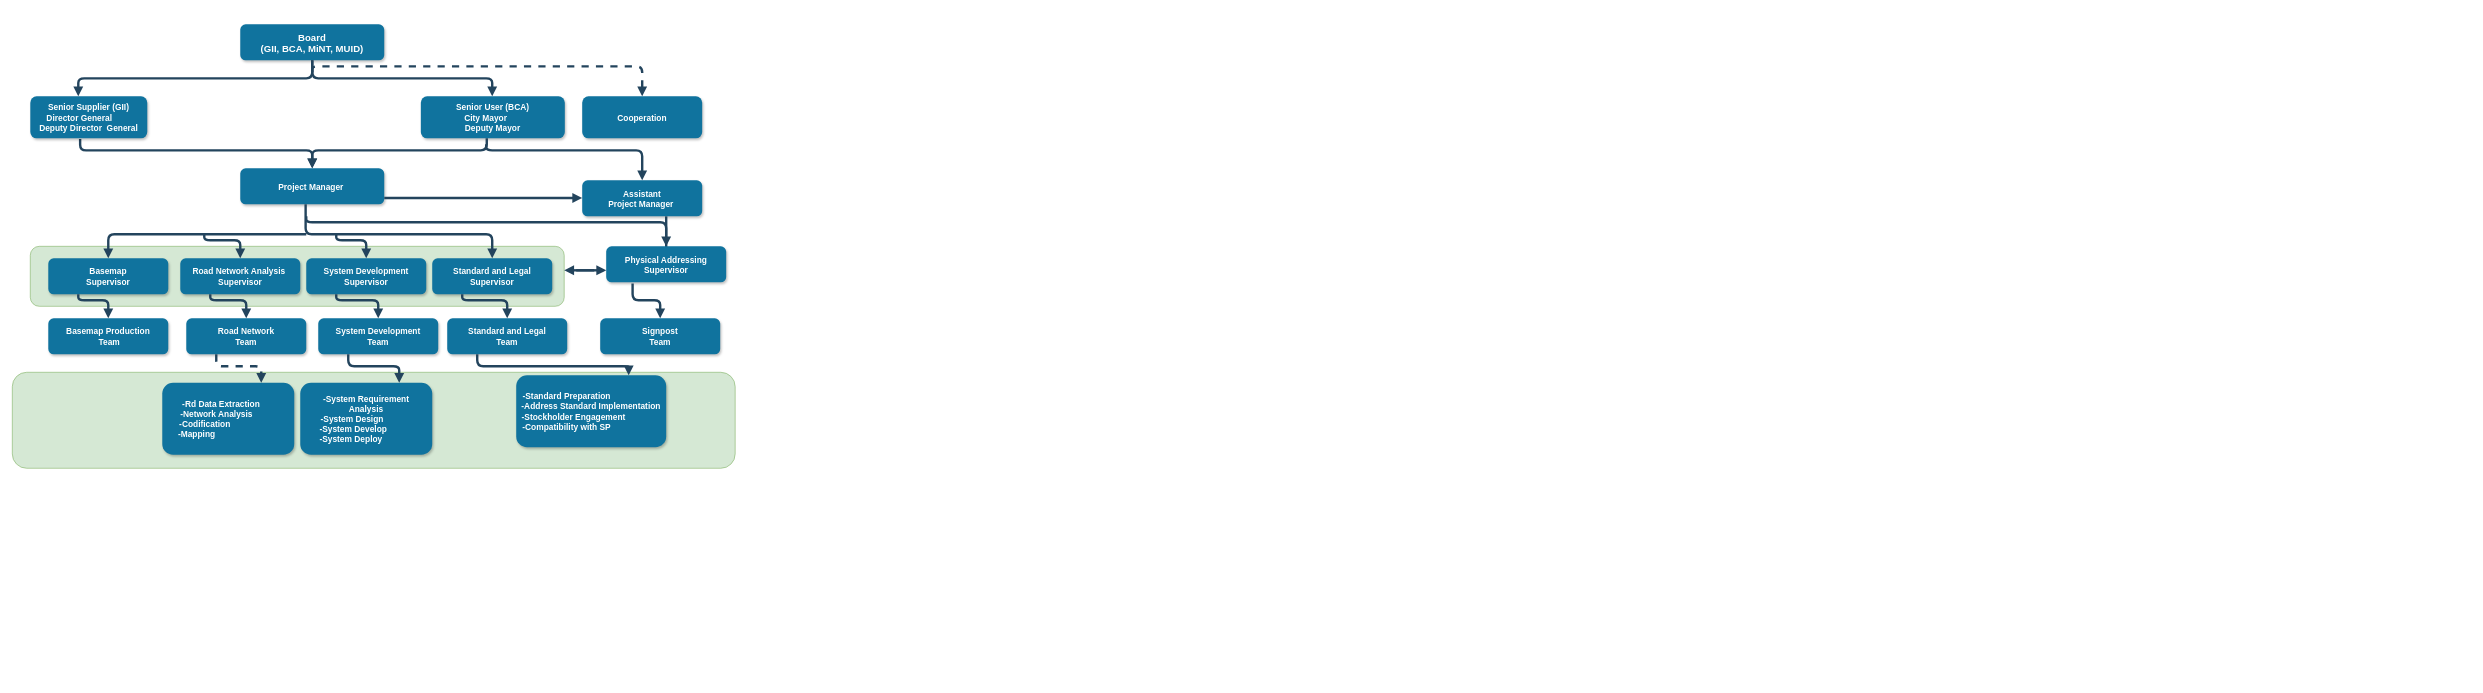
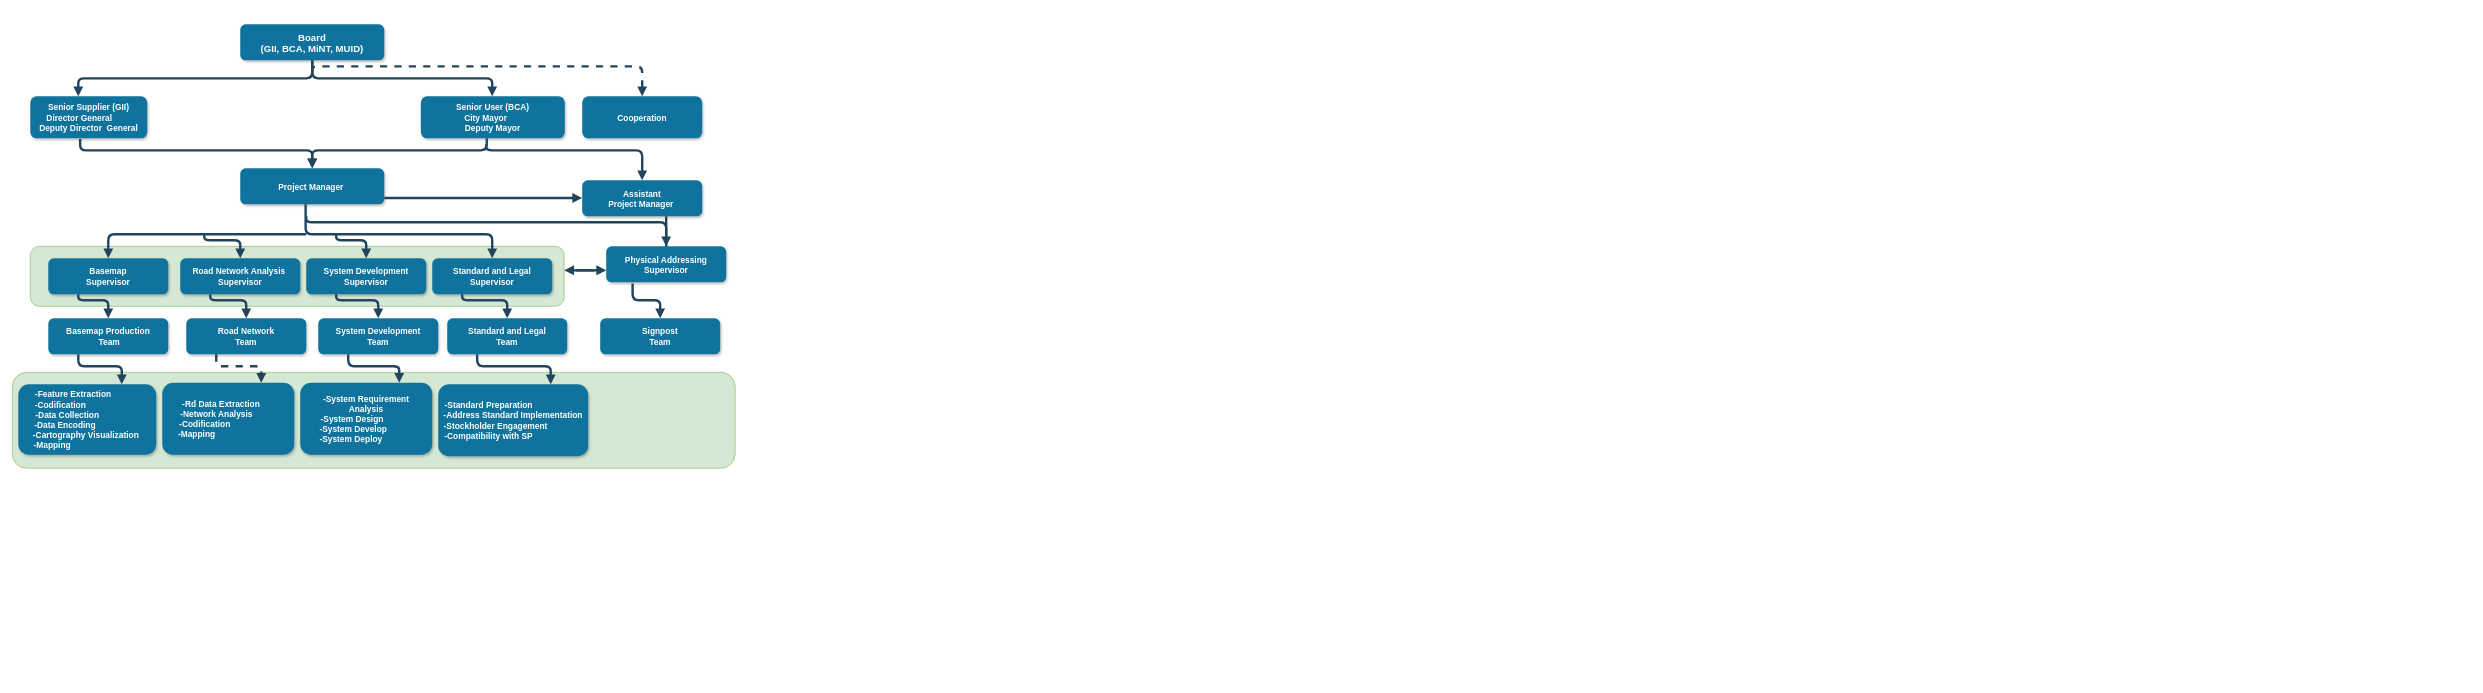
none -> (99, 366)
(591, 411) -> (513, 420)
none -> (87, 420)
